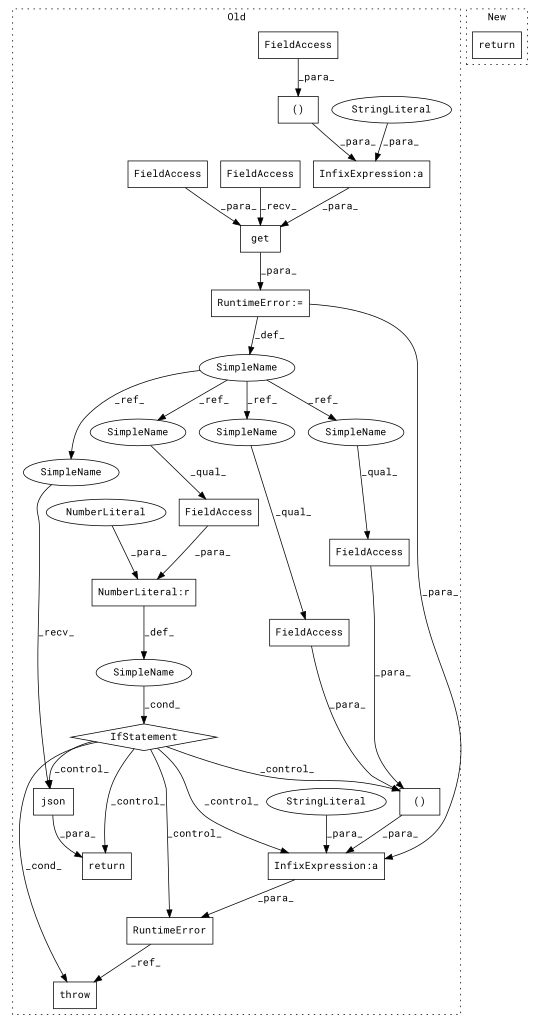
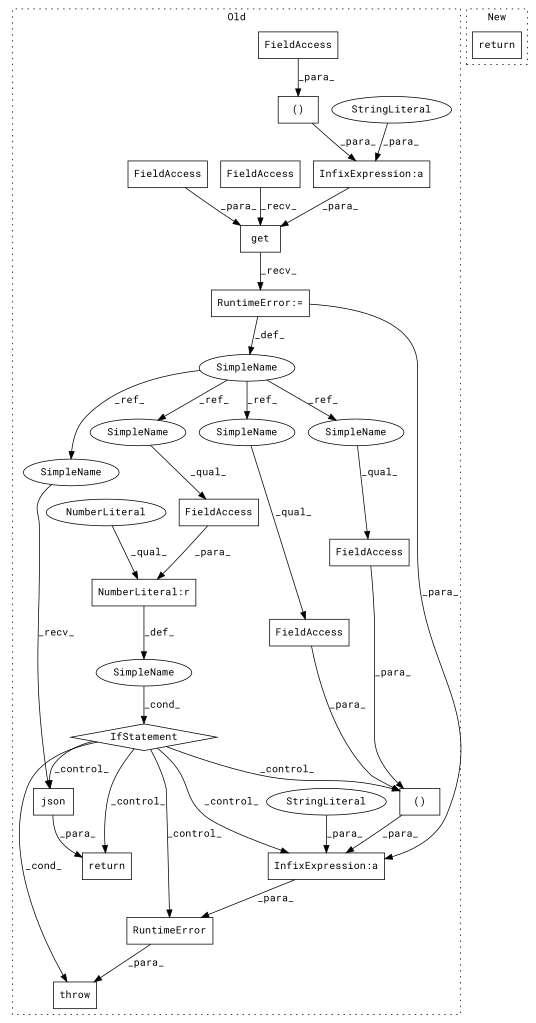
(279, 271) -> (279, 271)
(149, 553) -> (149, 553)
(146, 963) -> (146, 963)
